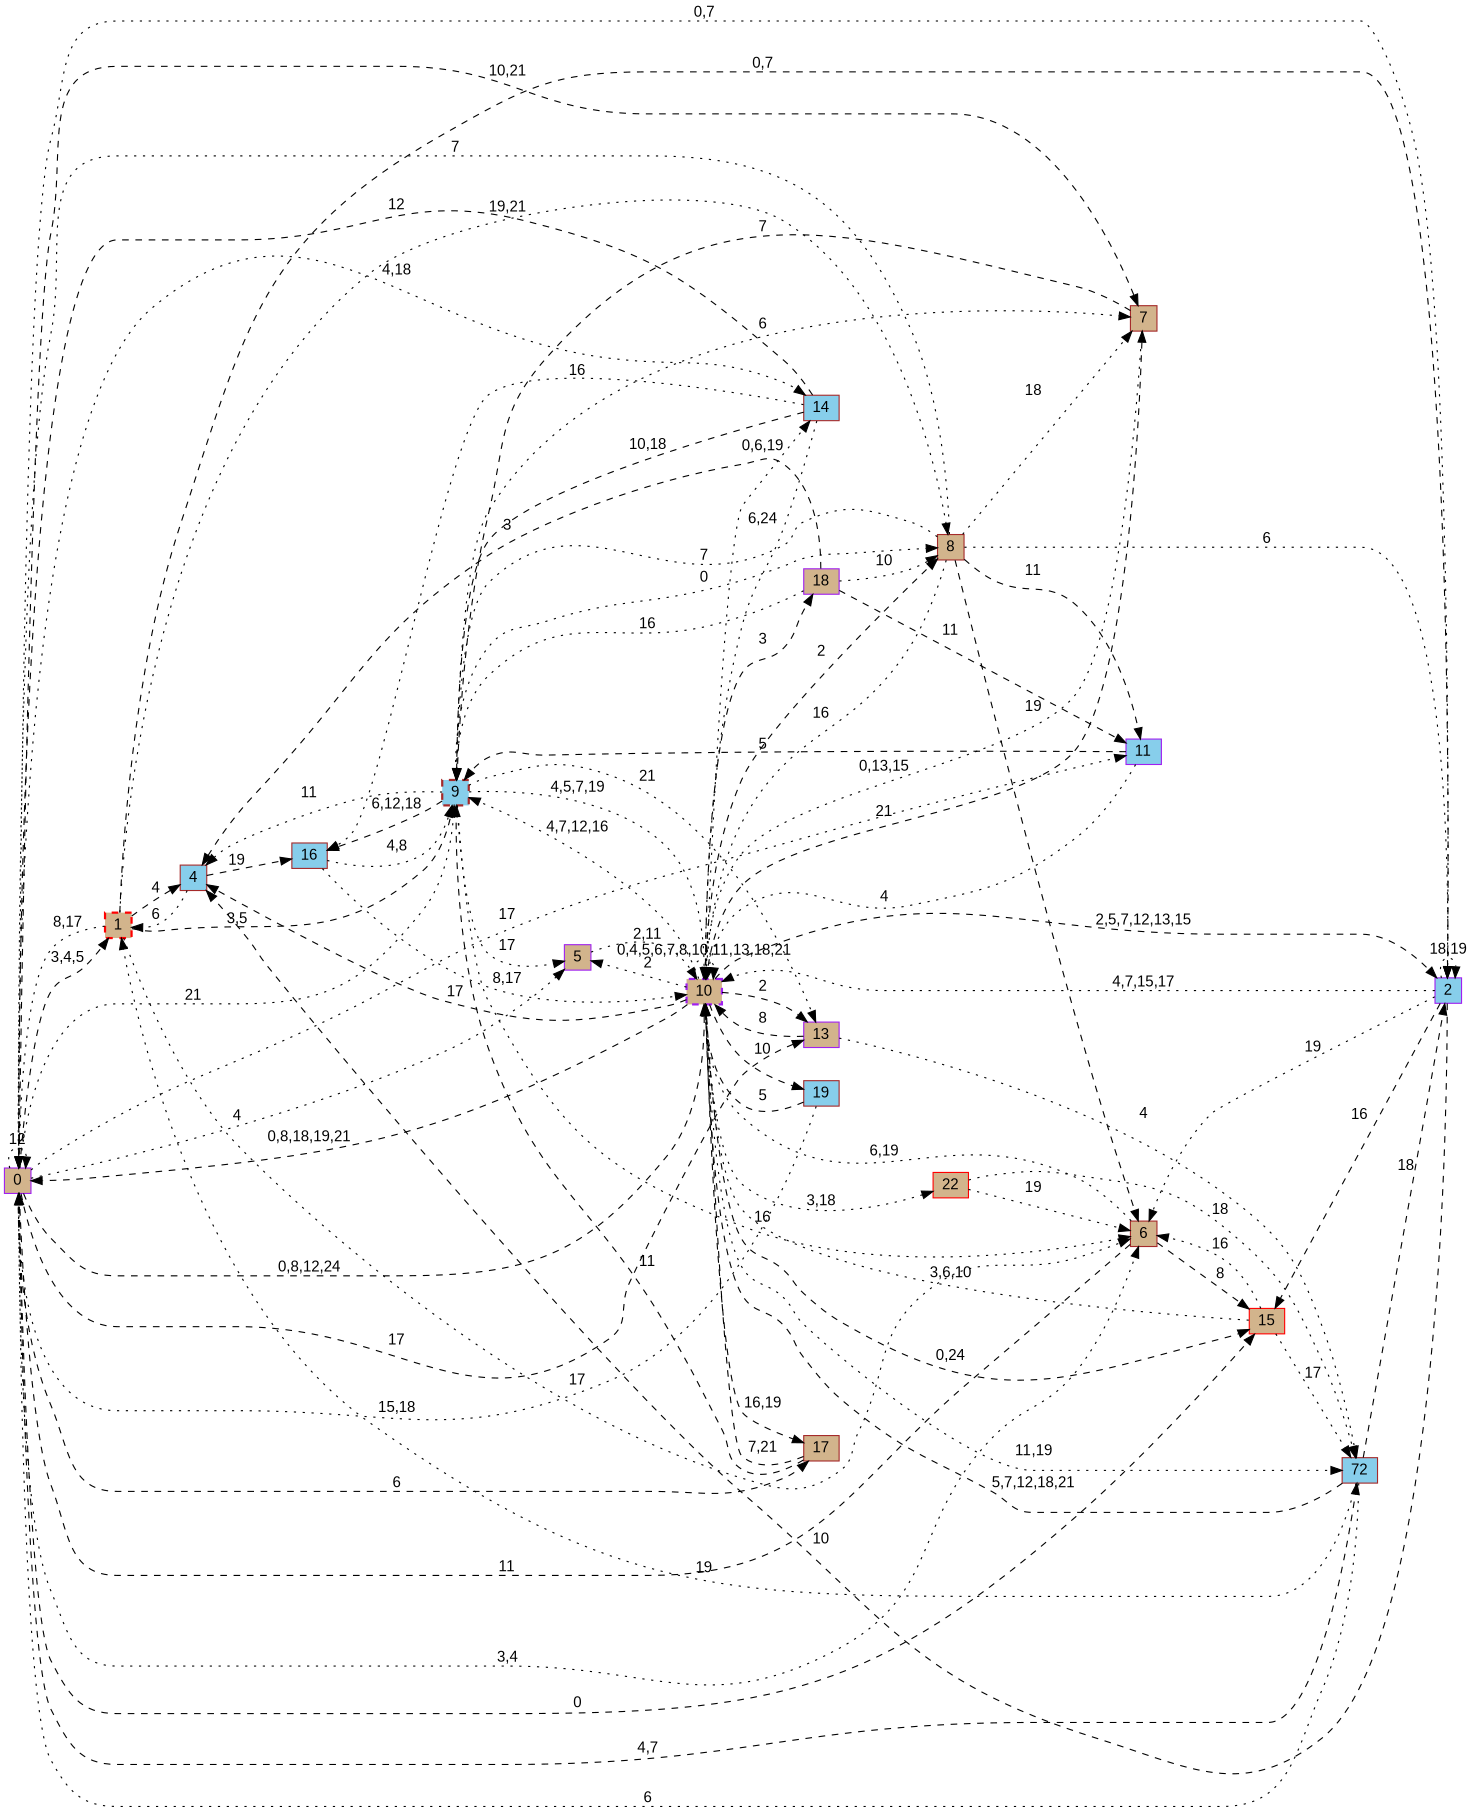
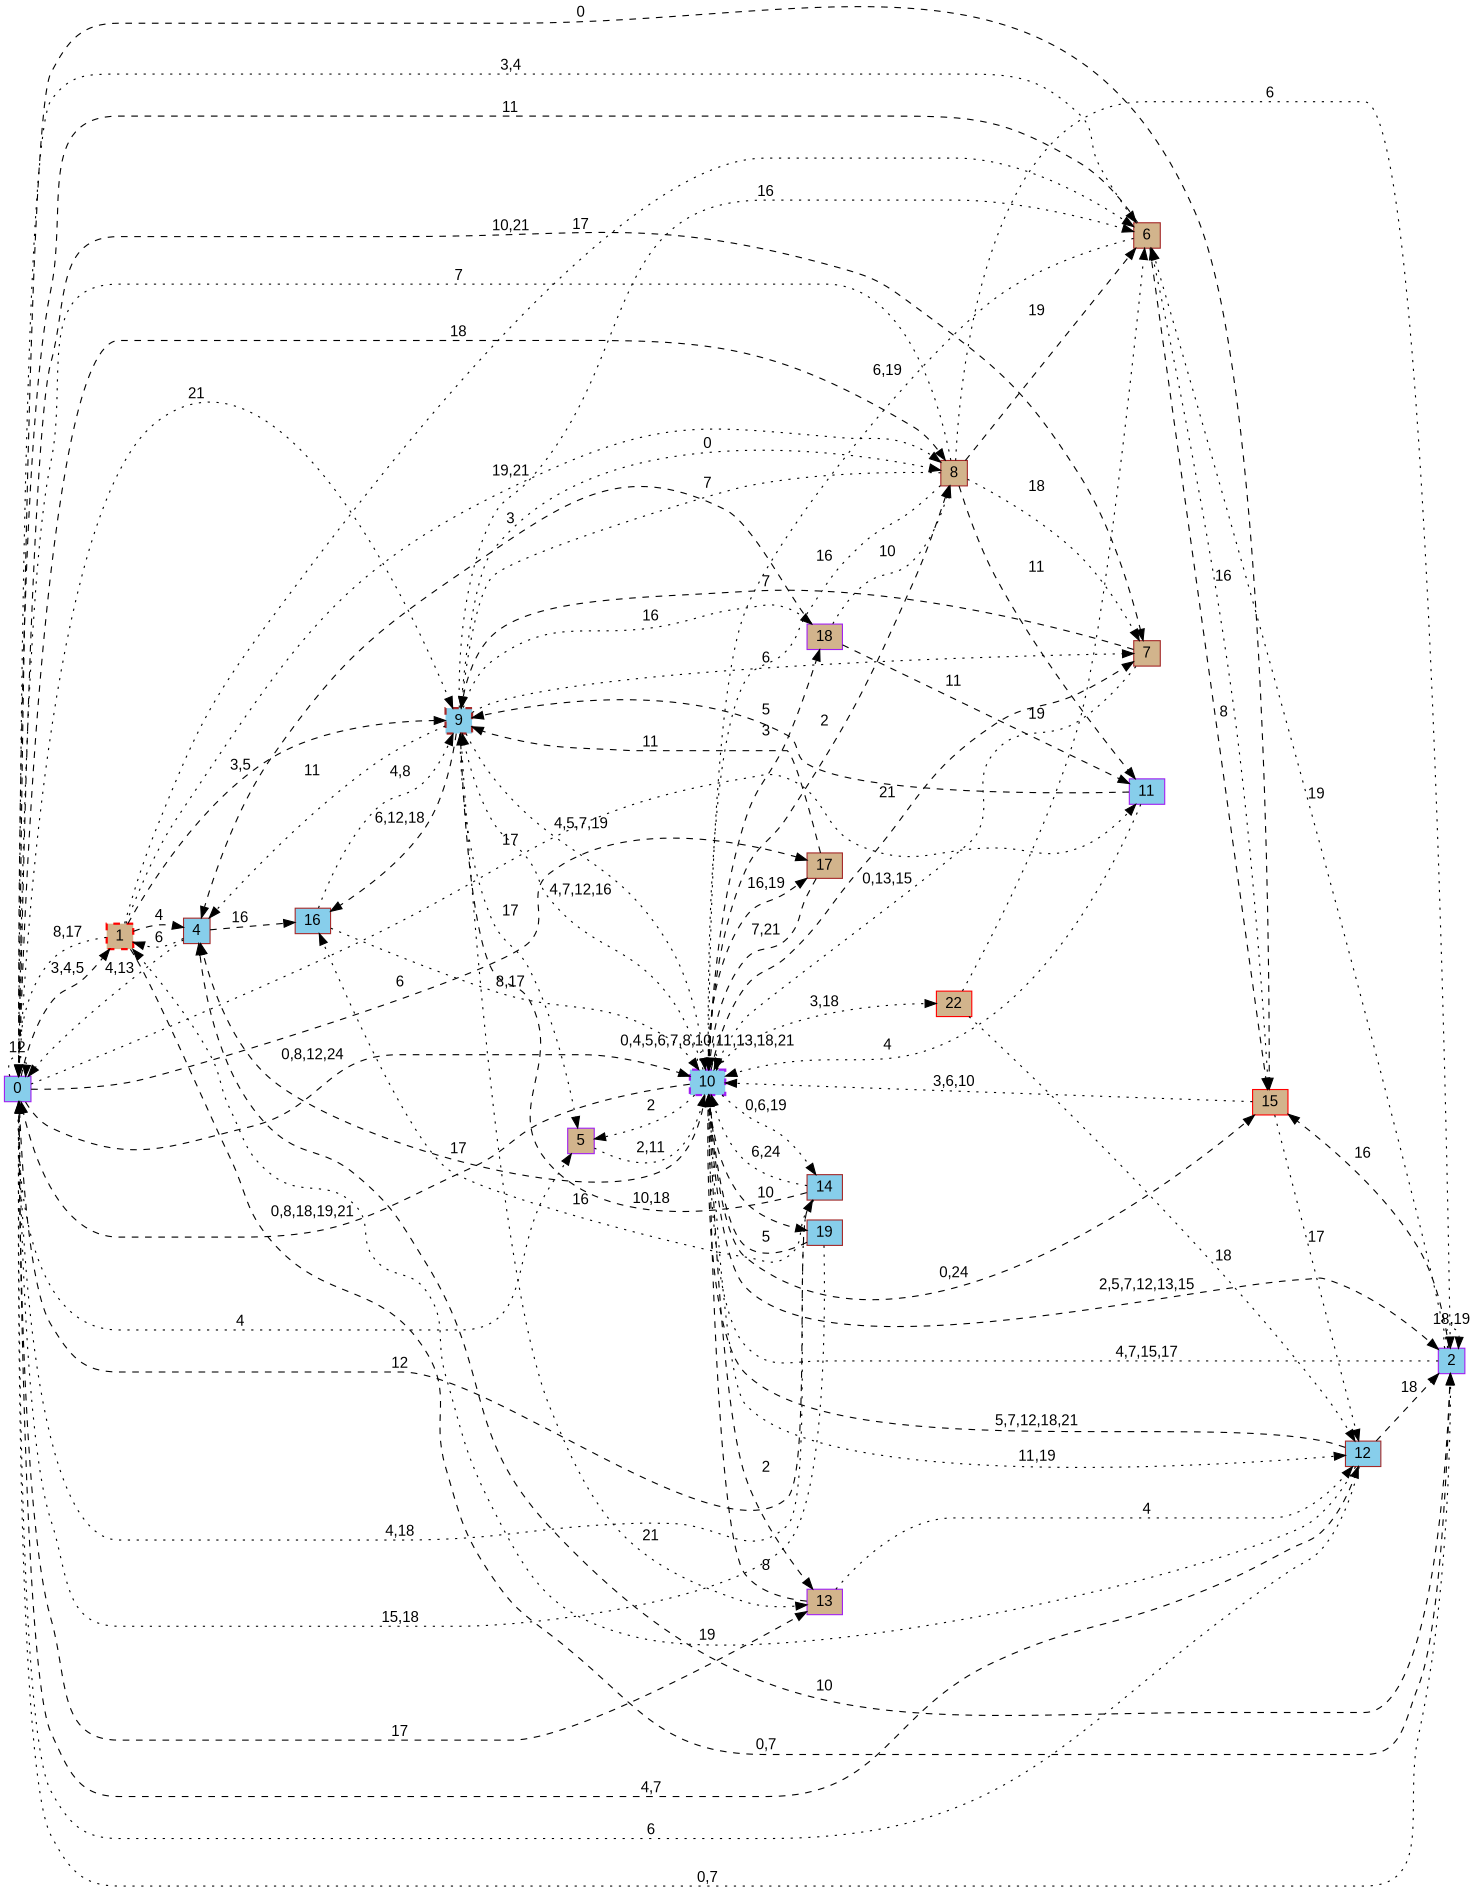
none -> (166, 341)
(594, 633) -> (619, 631)
(237, 861) -> (240, 918)
(704, 992) -> (708, 1082)
none -> (106, 1000)
(18, 1181) -> (18, 1089)
(1360, 1470) -> (1363, 1454)
